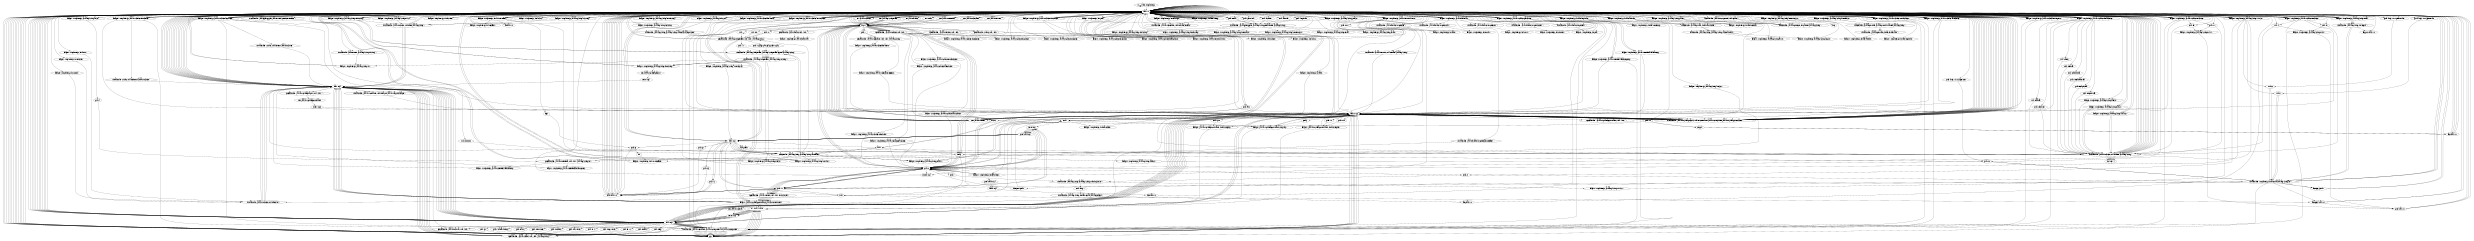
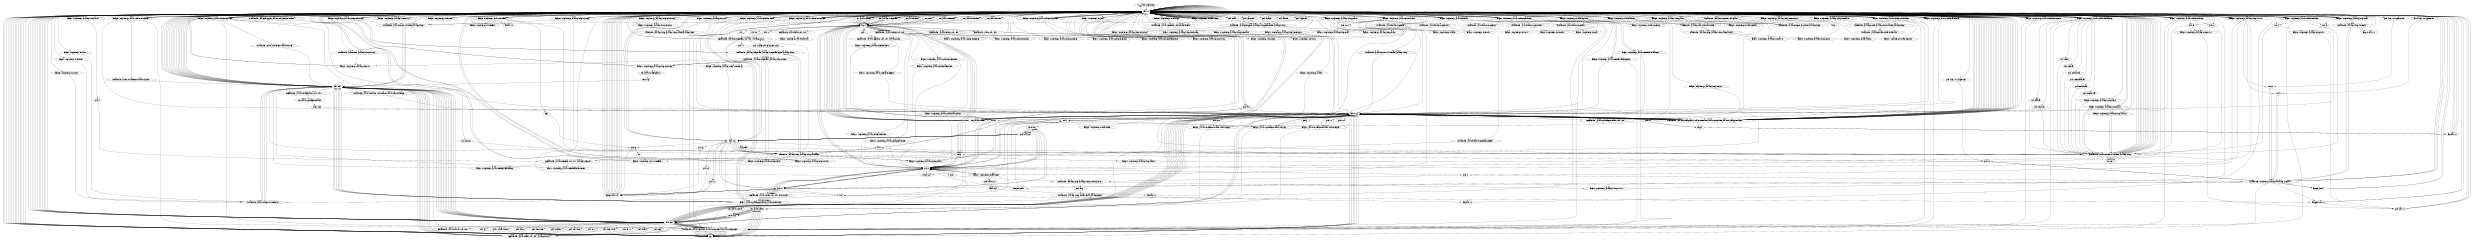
(531, 19) -> none
(612, 195) -> (612, 195)
(757, 209) -> (757, 209)
